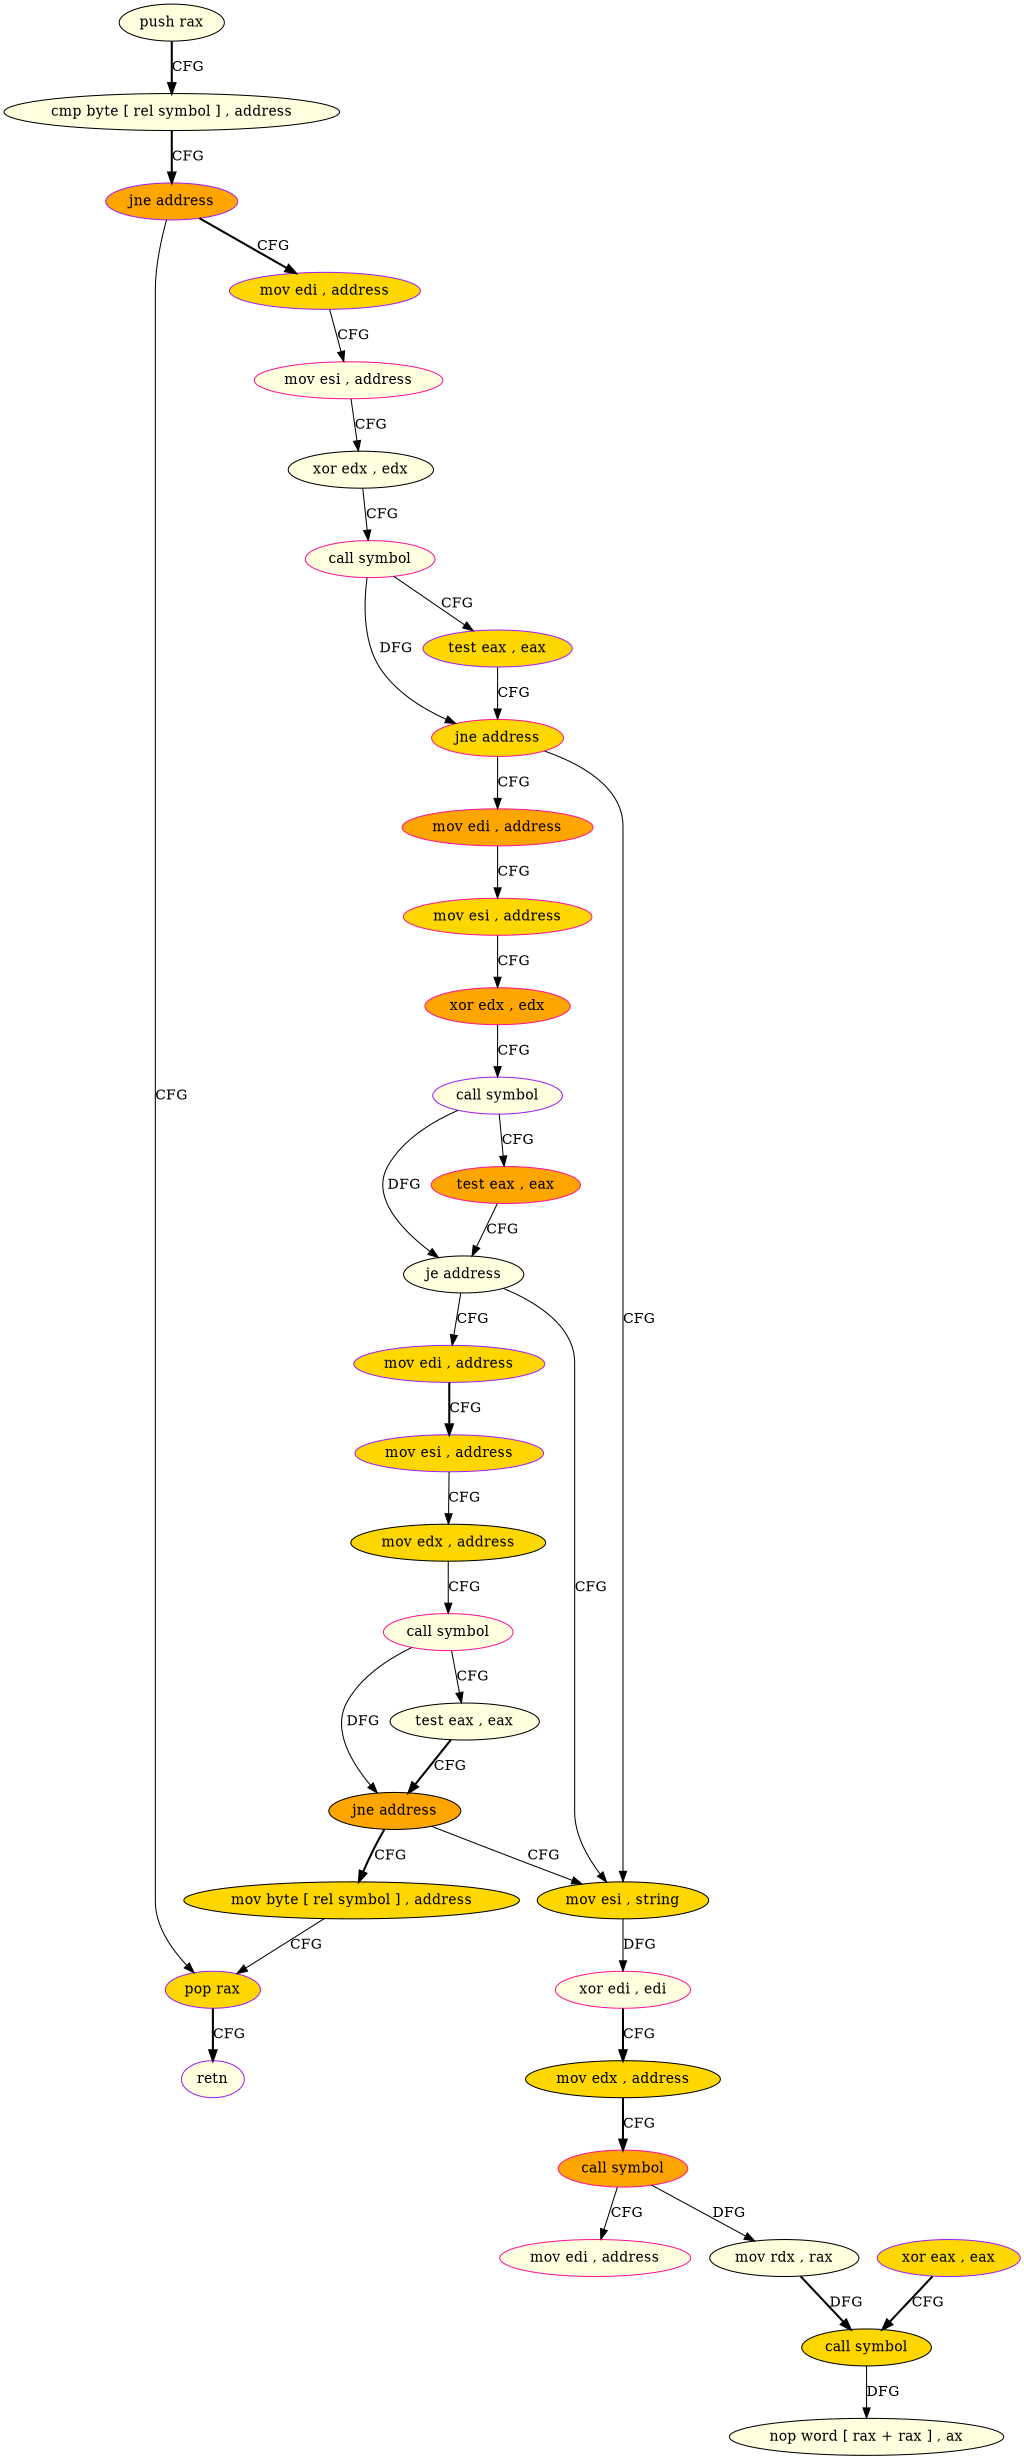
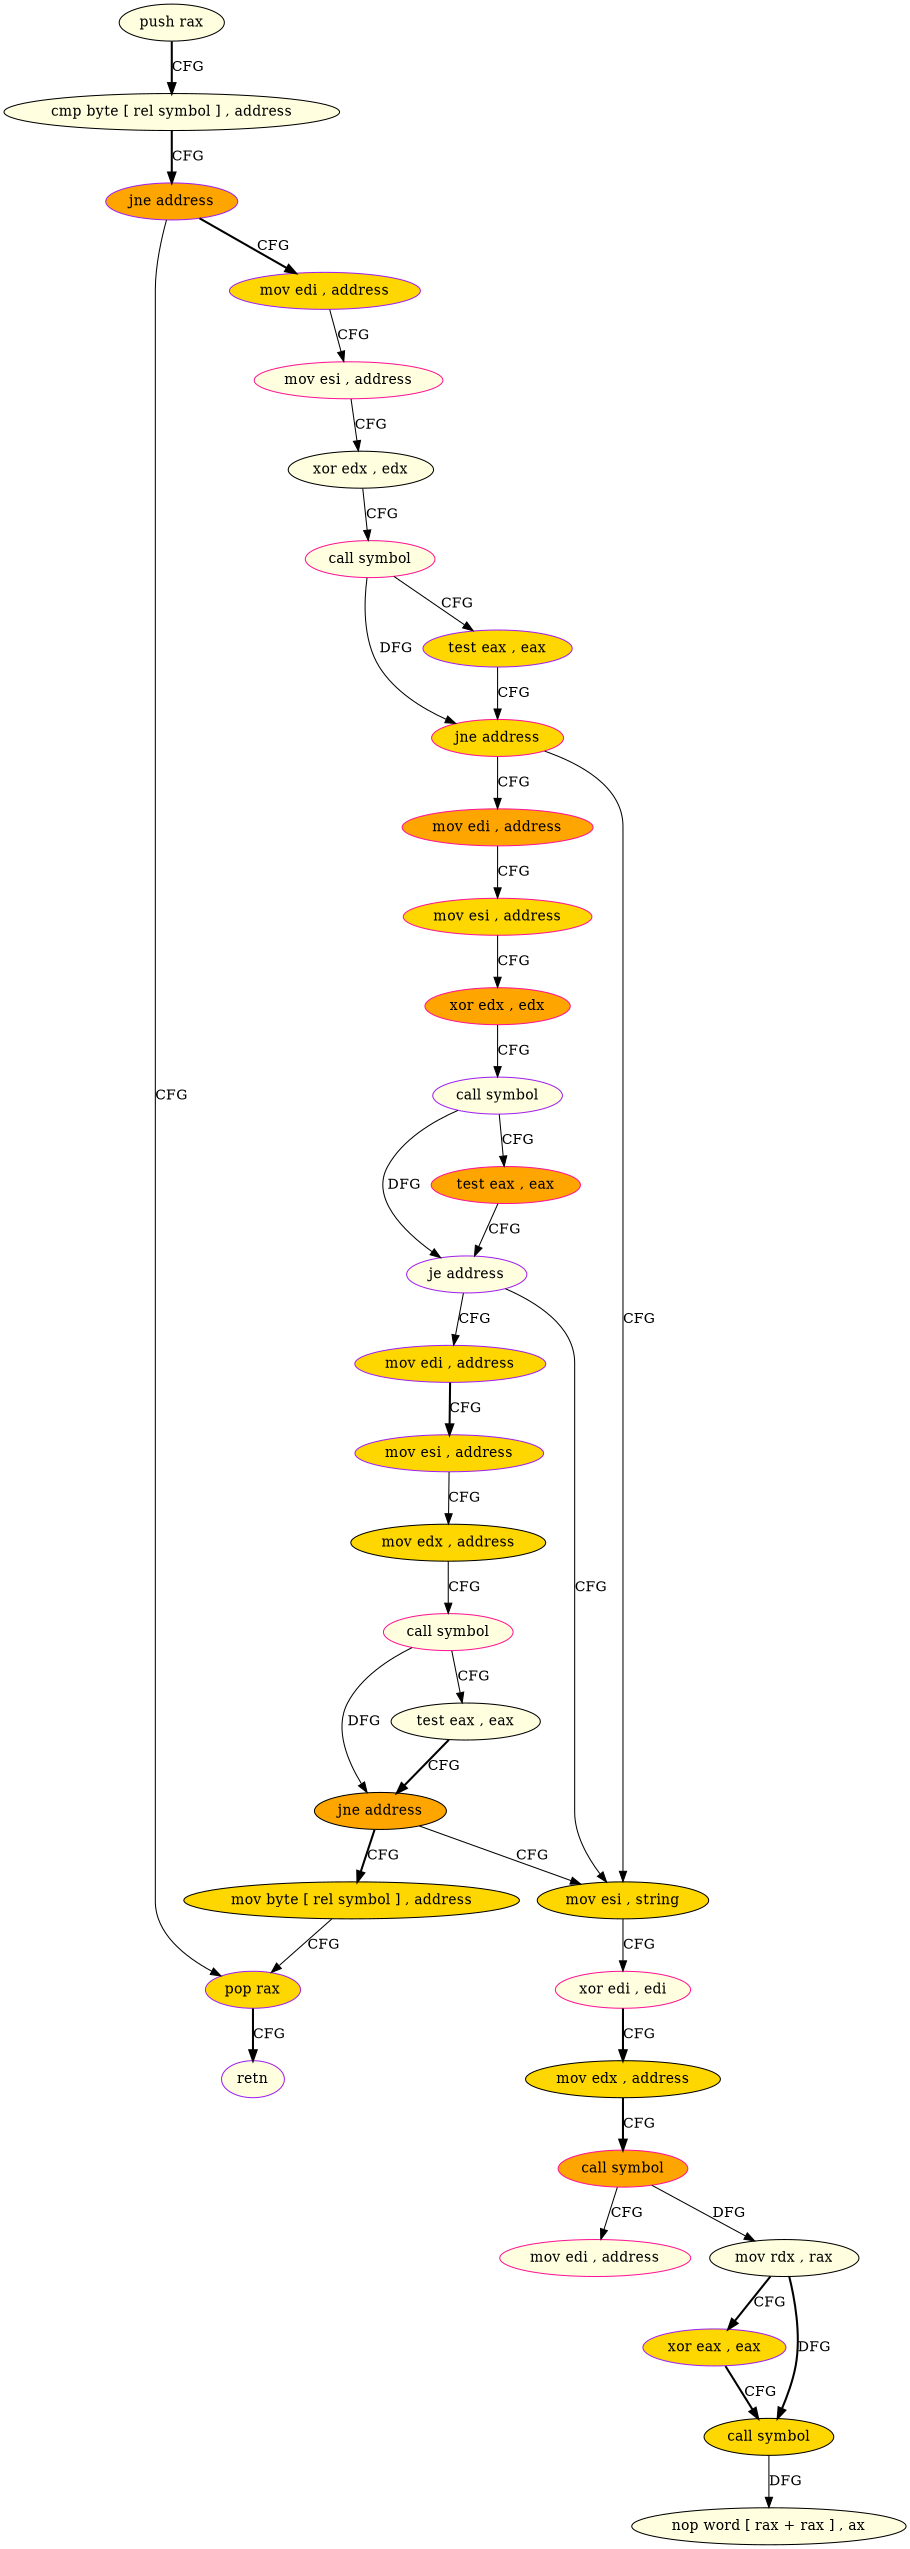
(464, 1274) -> (467, 1274)
(640, 1945) -> (639, 1945)
none -> (753, 2299)
